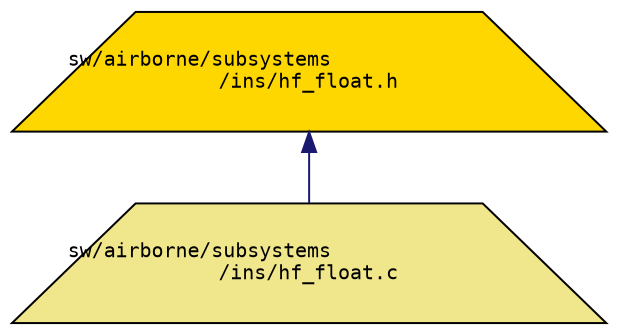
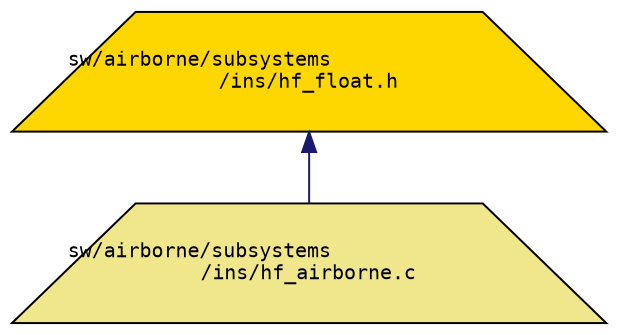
(309, 263) -> (309, 263)
